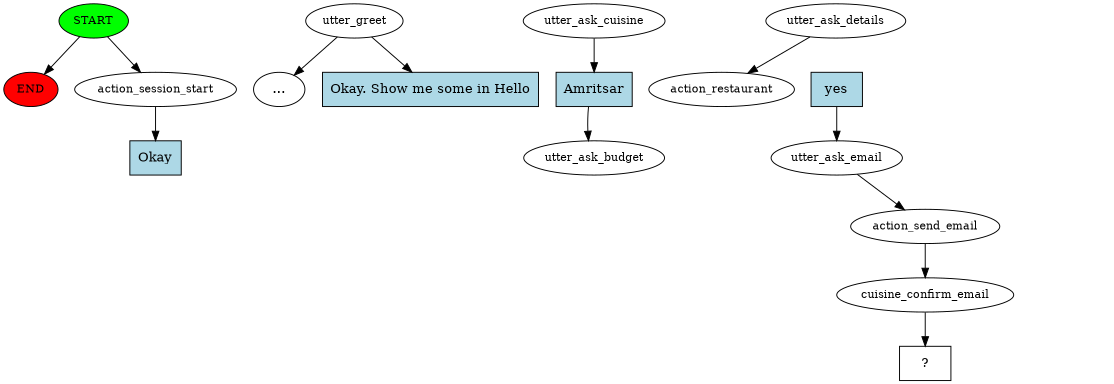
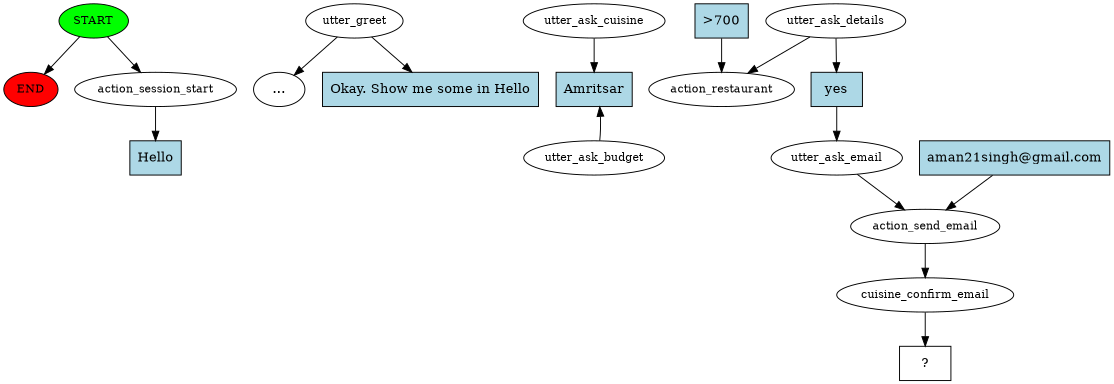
none -> (722, 21)
none -> (836, 51)
(588, 119) -> (600, 129)
(156, 158) -> (156, 158)
none -> (1015, 158)
